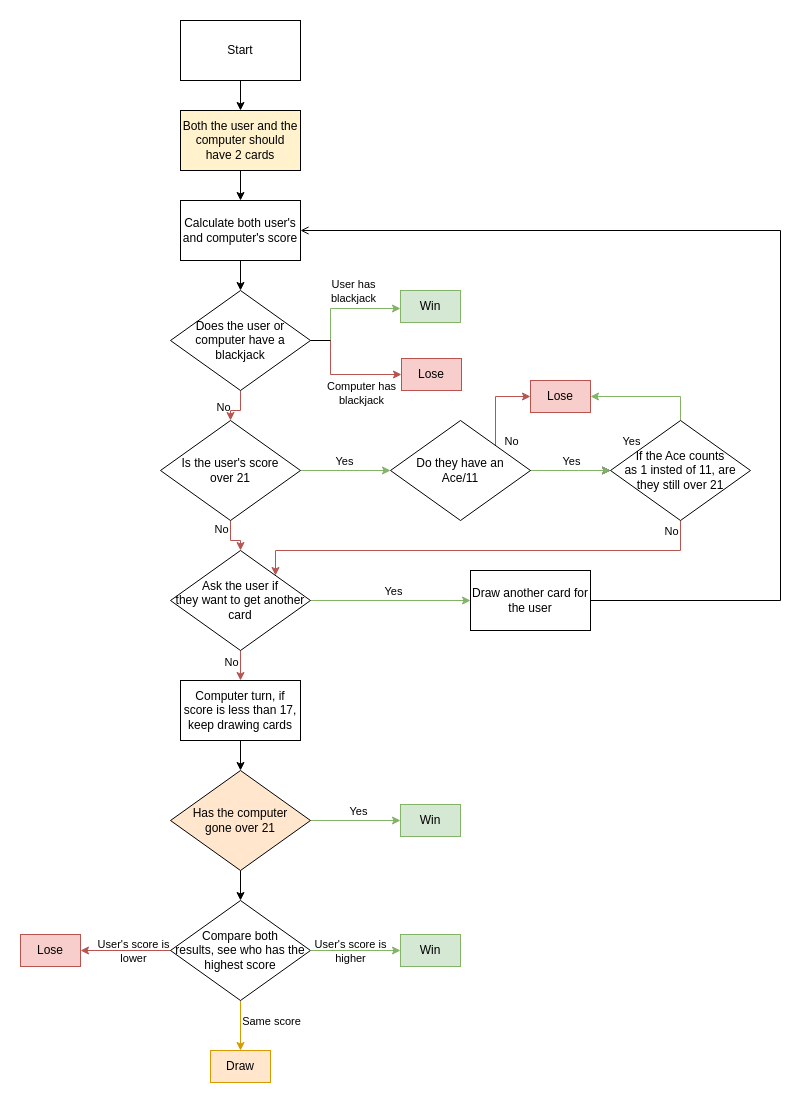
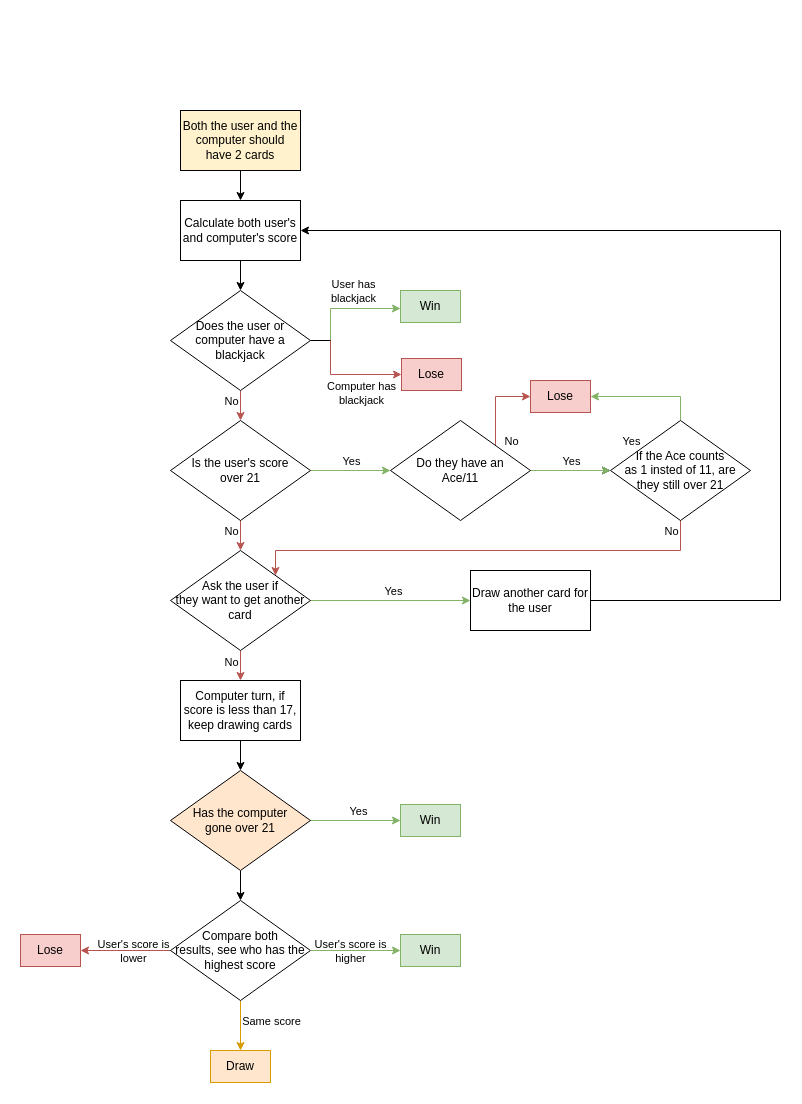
(241, 51) -> none
(241, 100) -> none
(306, 231) -> (308, 231)
(231, 471) -> (241, 471)
